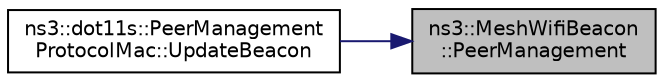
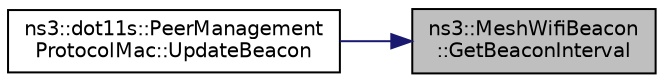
(534, 41) -> (534, 41)
